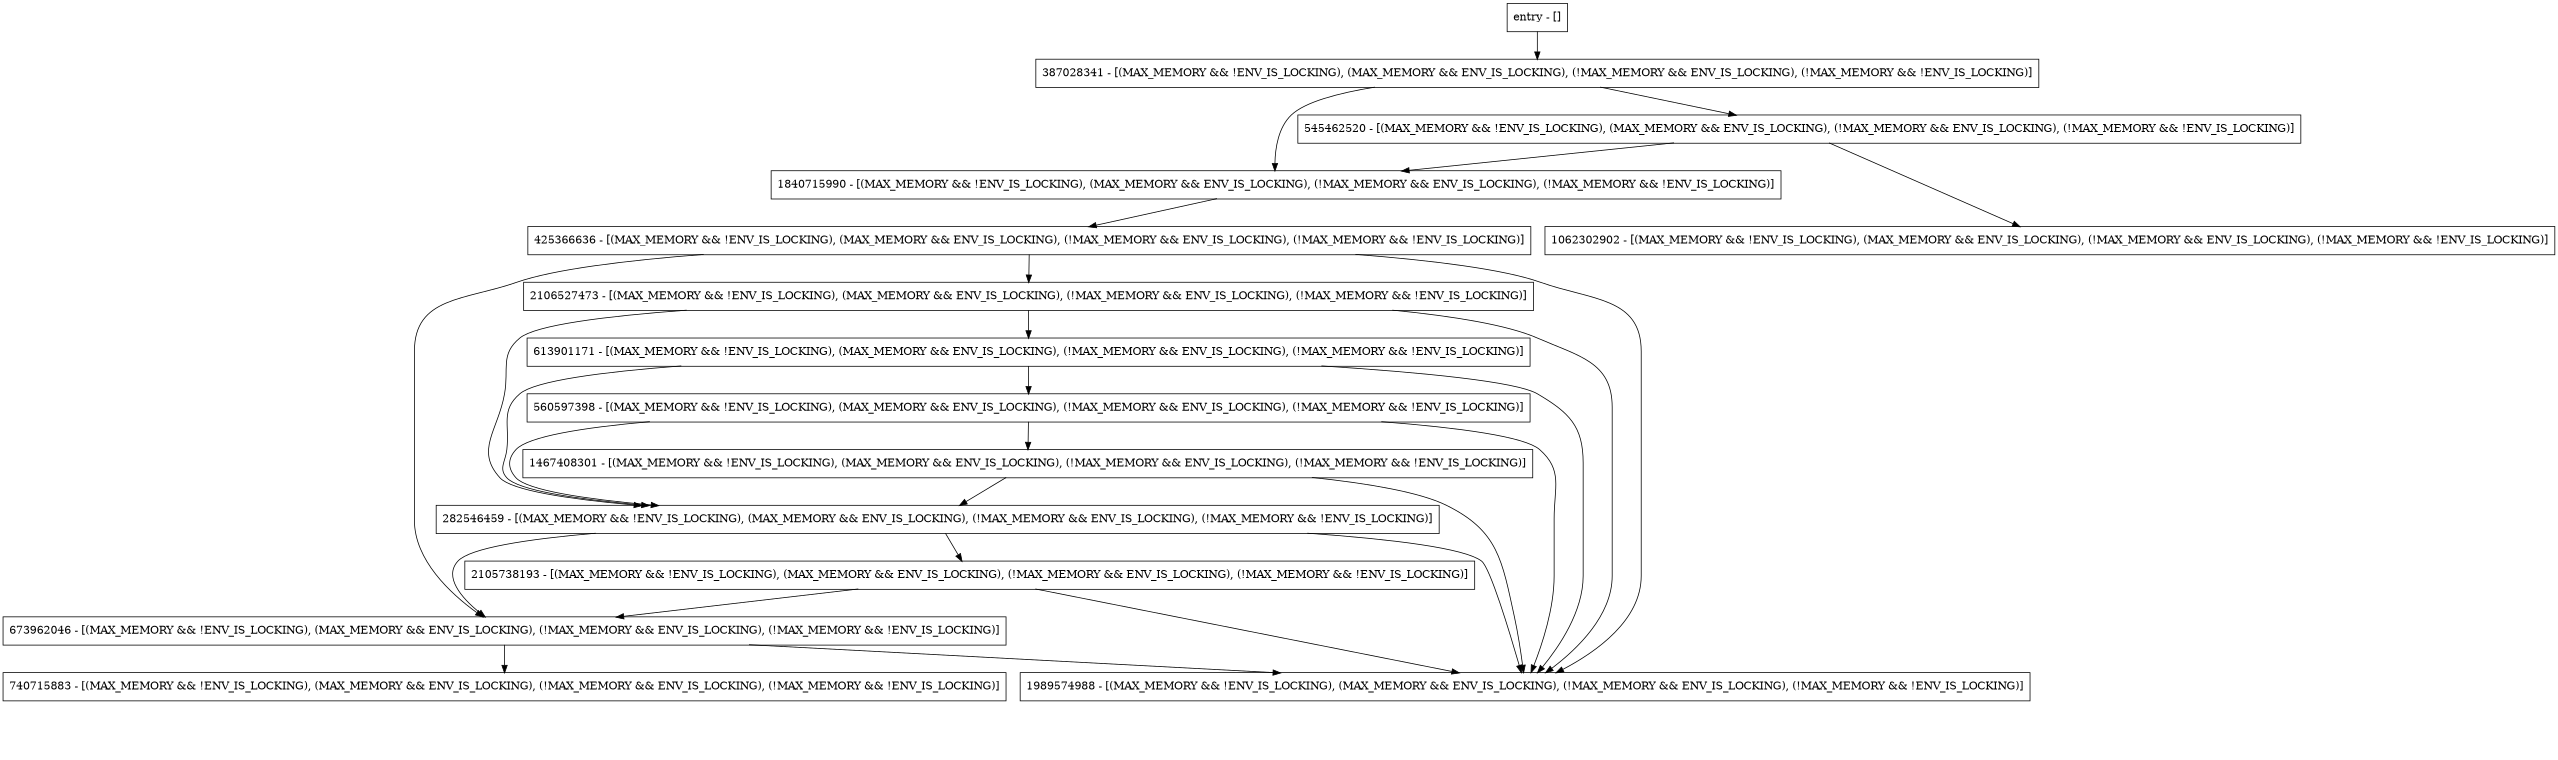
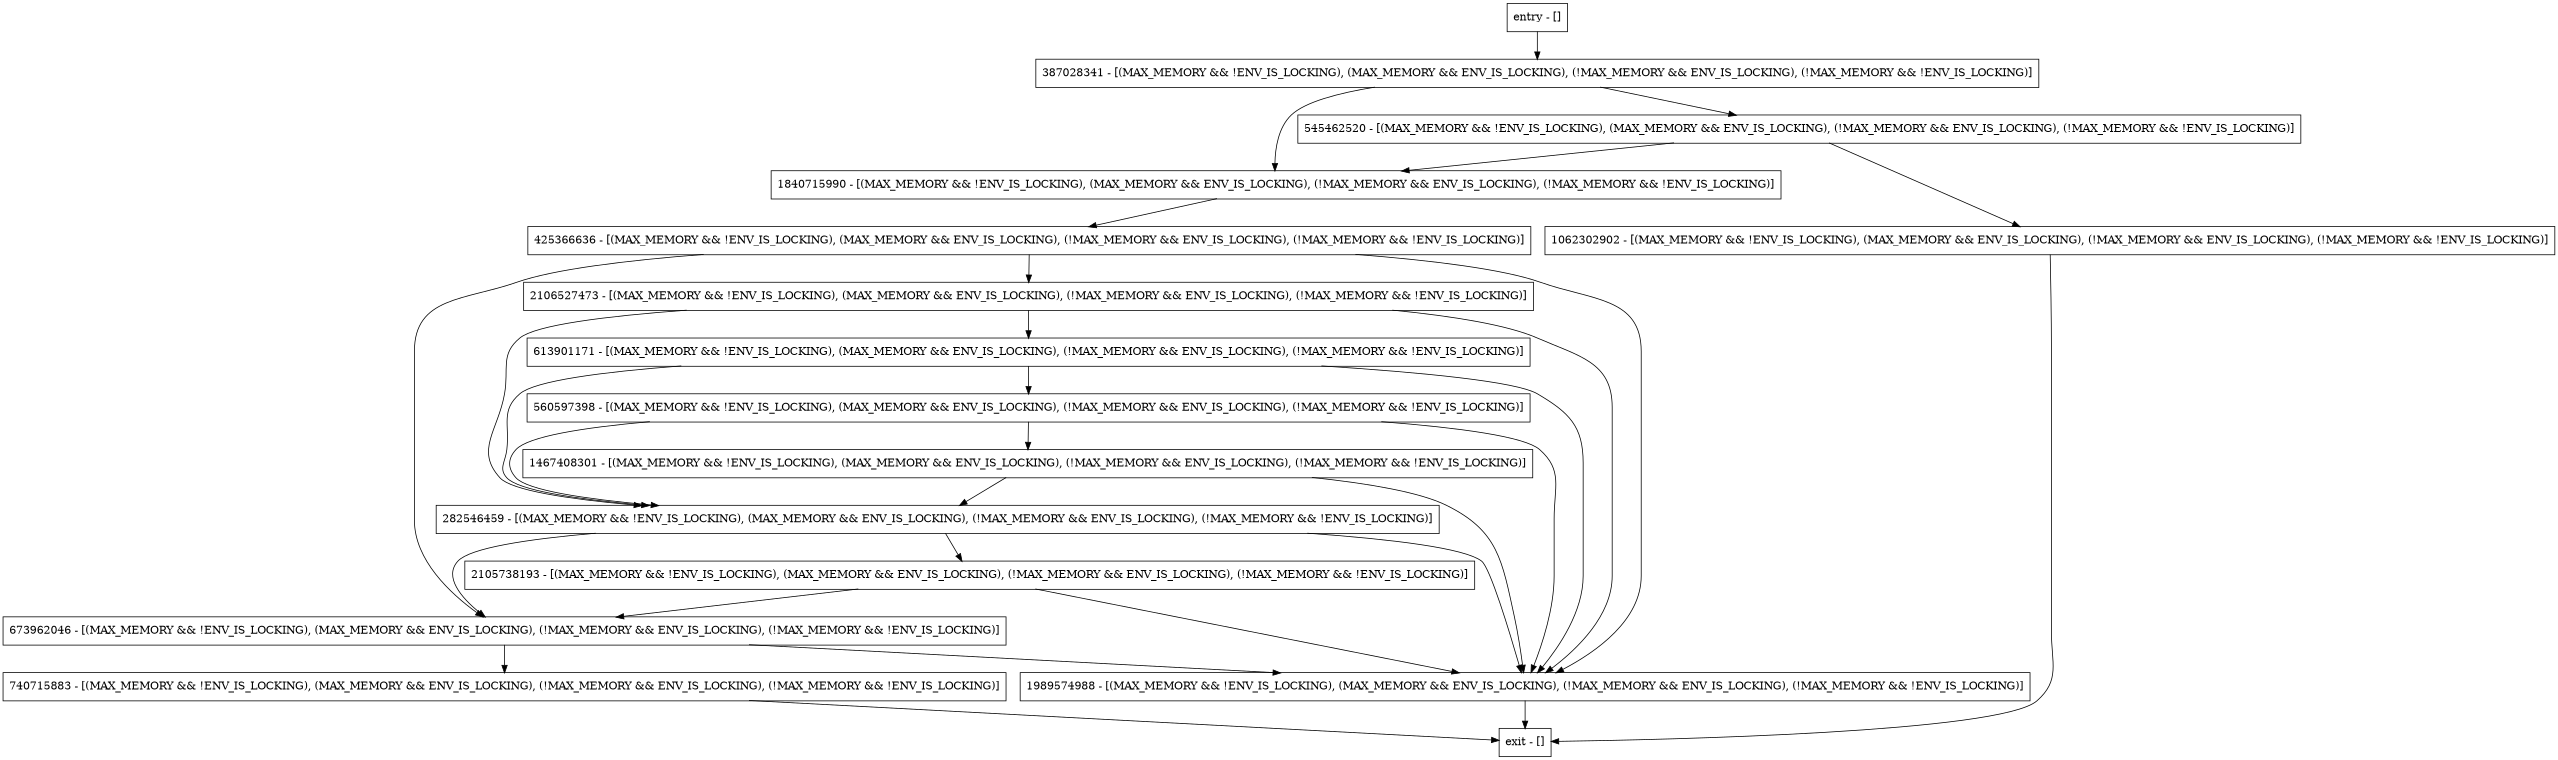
none -> (1525, 742)
